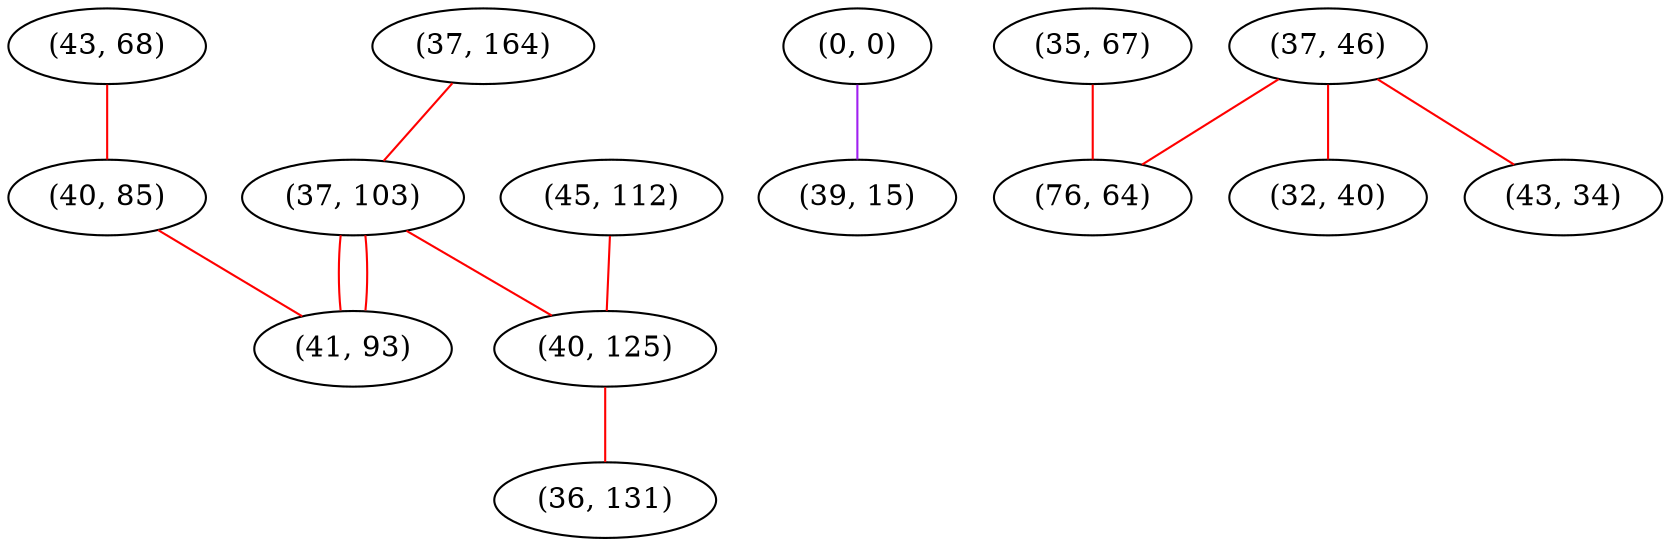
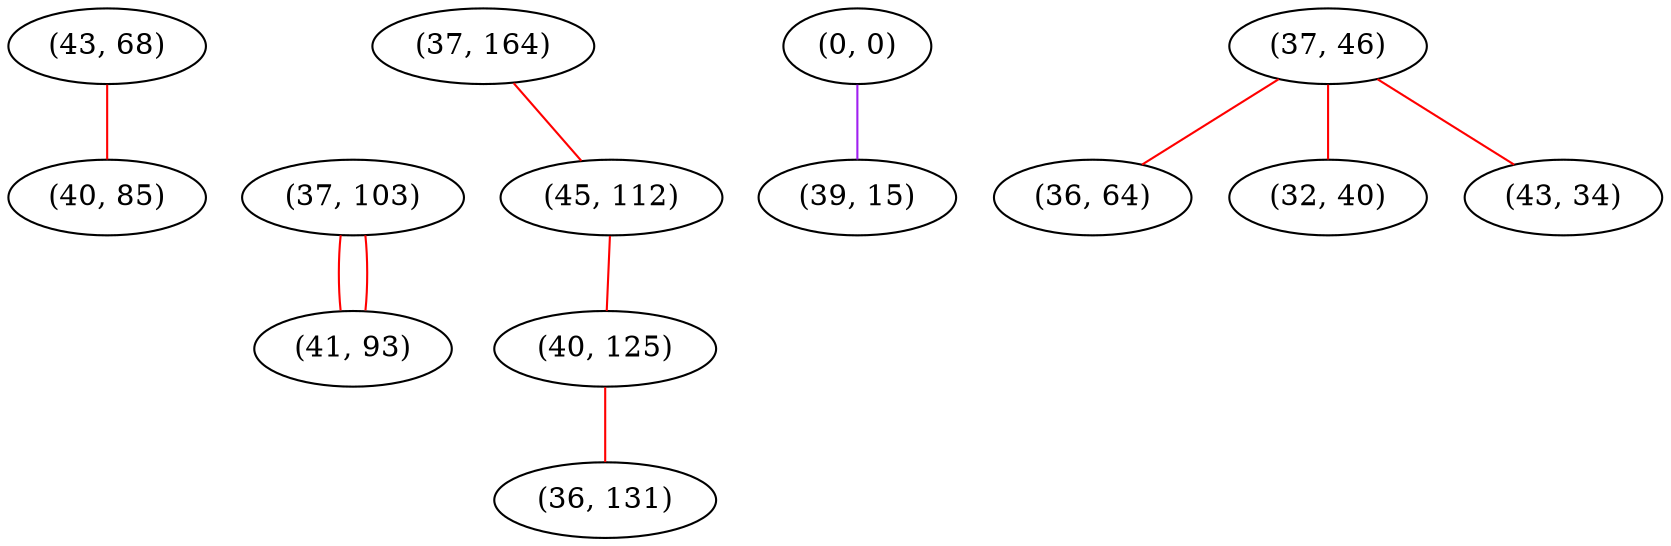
(1093, 46) -> none
(418, 122) -> (548, 122)
(1093, 198) -> (1093, 198)
(230, 273) -> none
(479, 273) -> none
